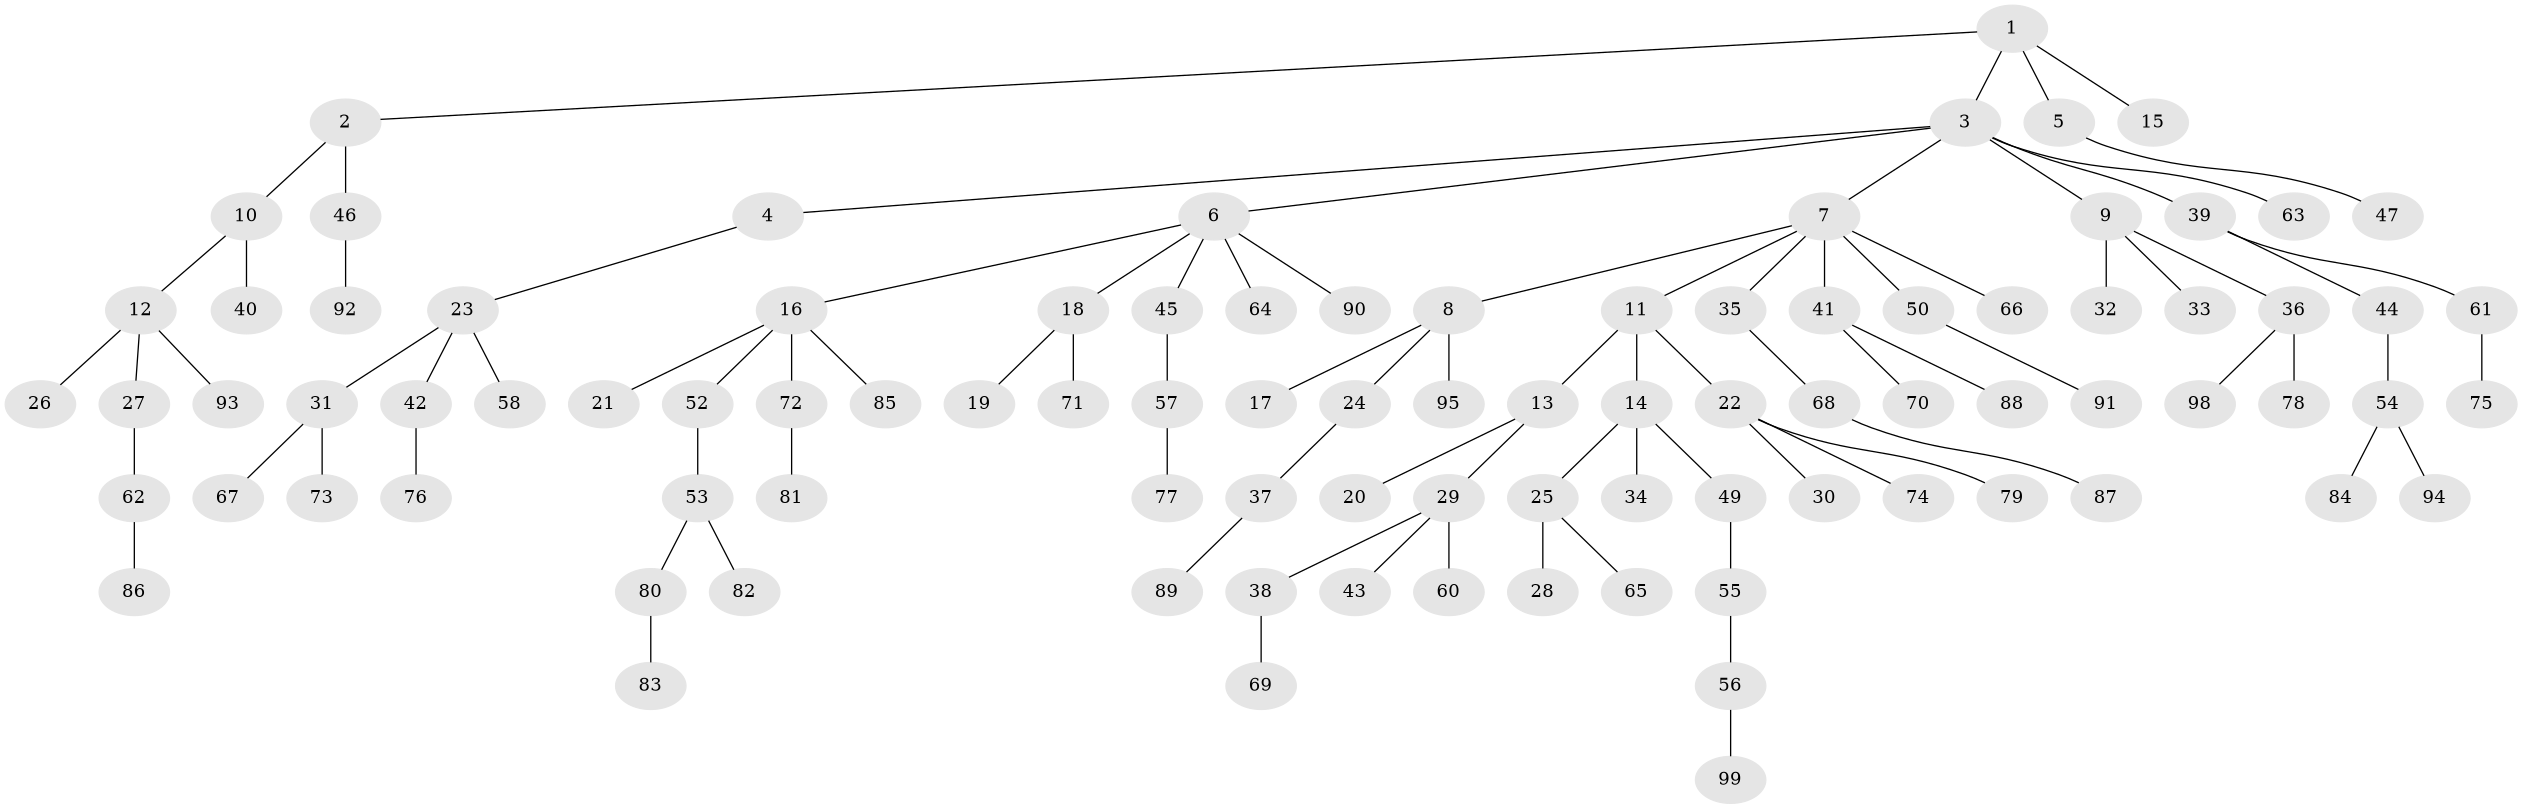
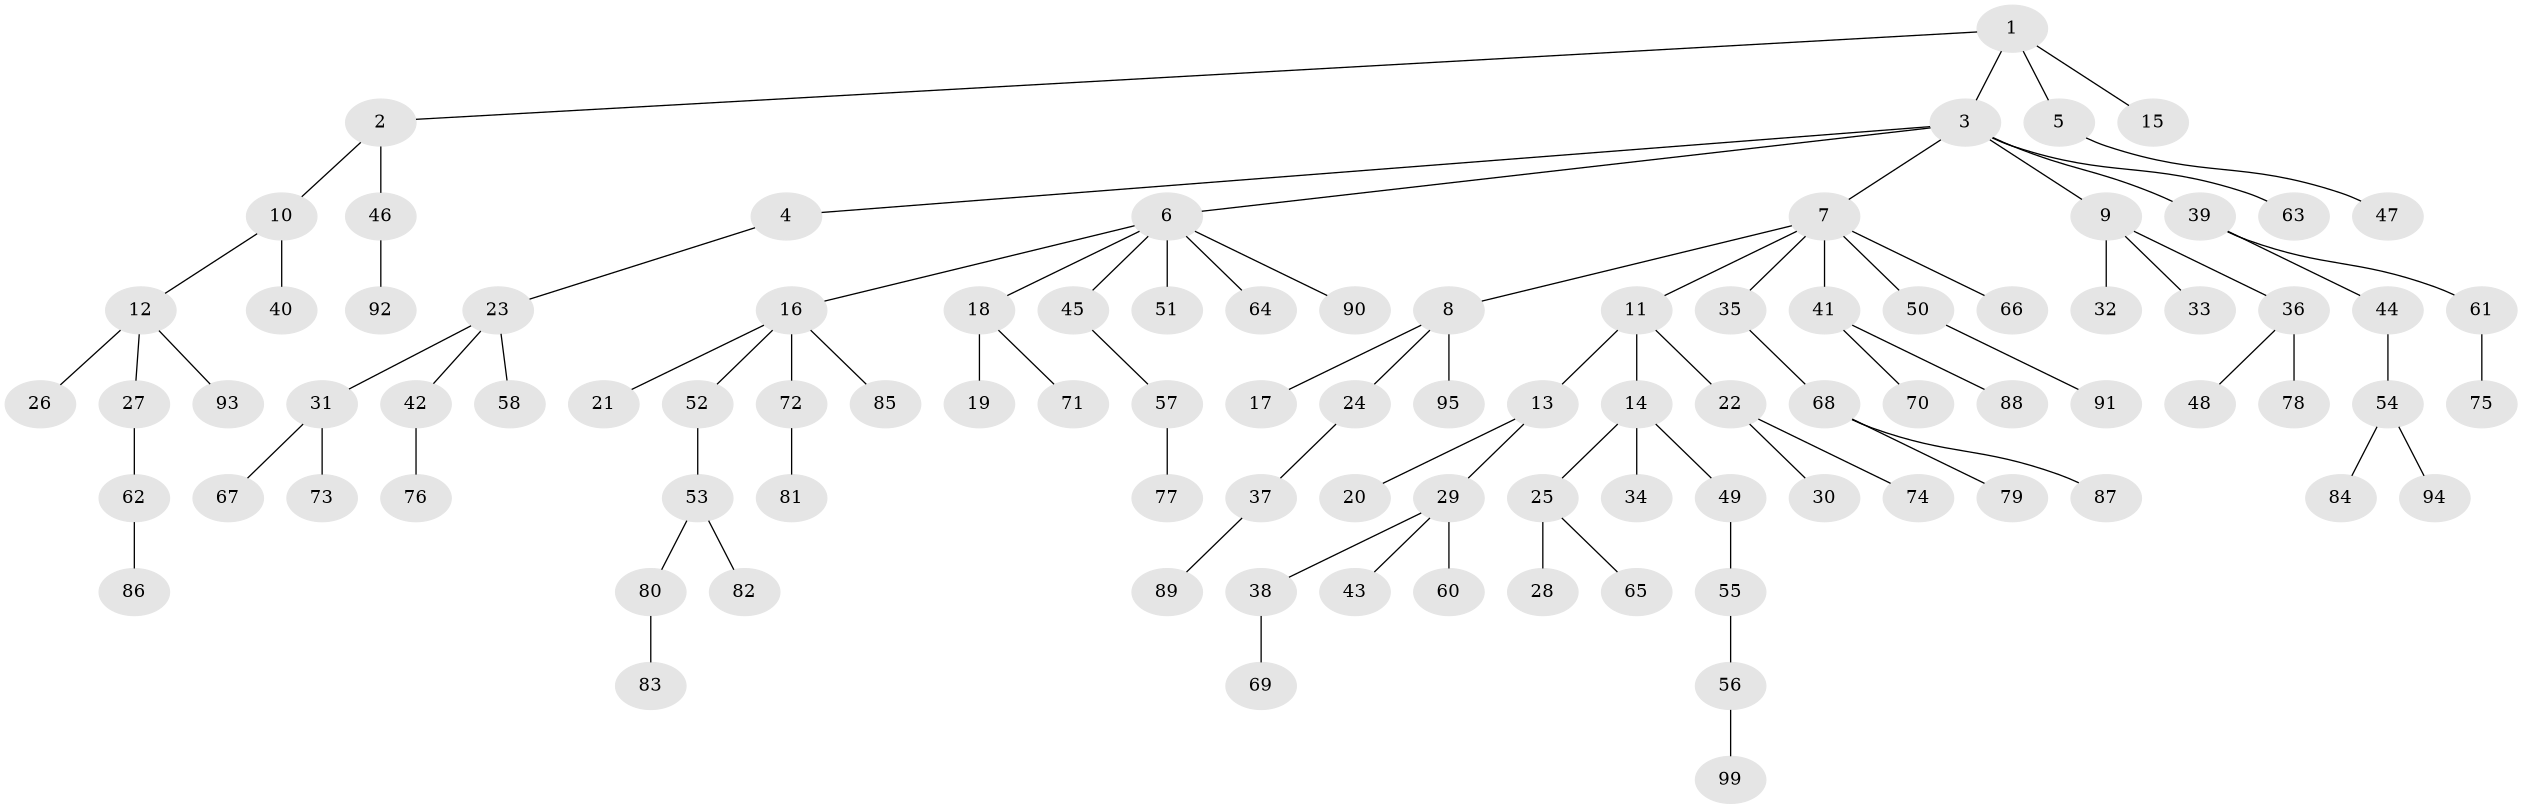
none -> (1167, 310)
(2200, 404) -> (2200, 404)
(1871, 451) -> (1918, 451)
